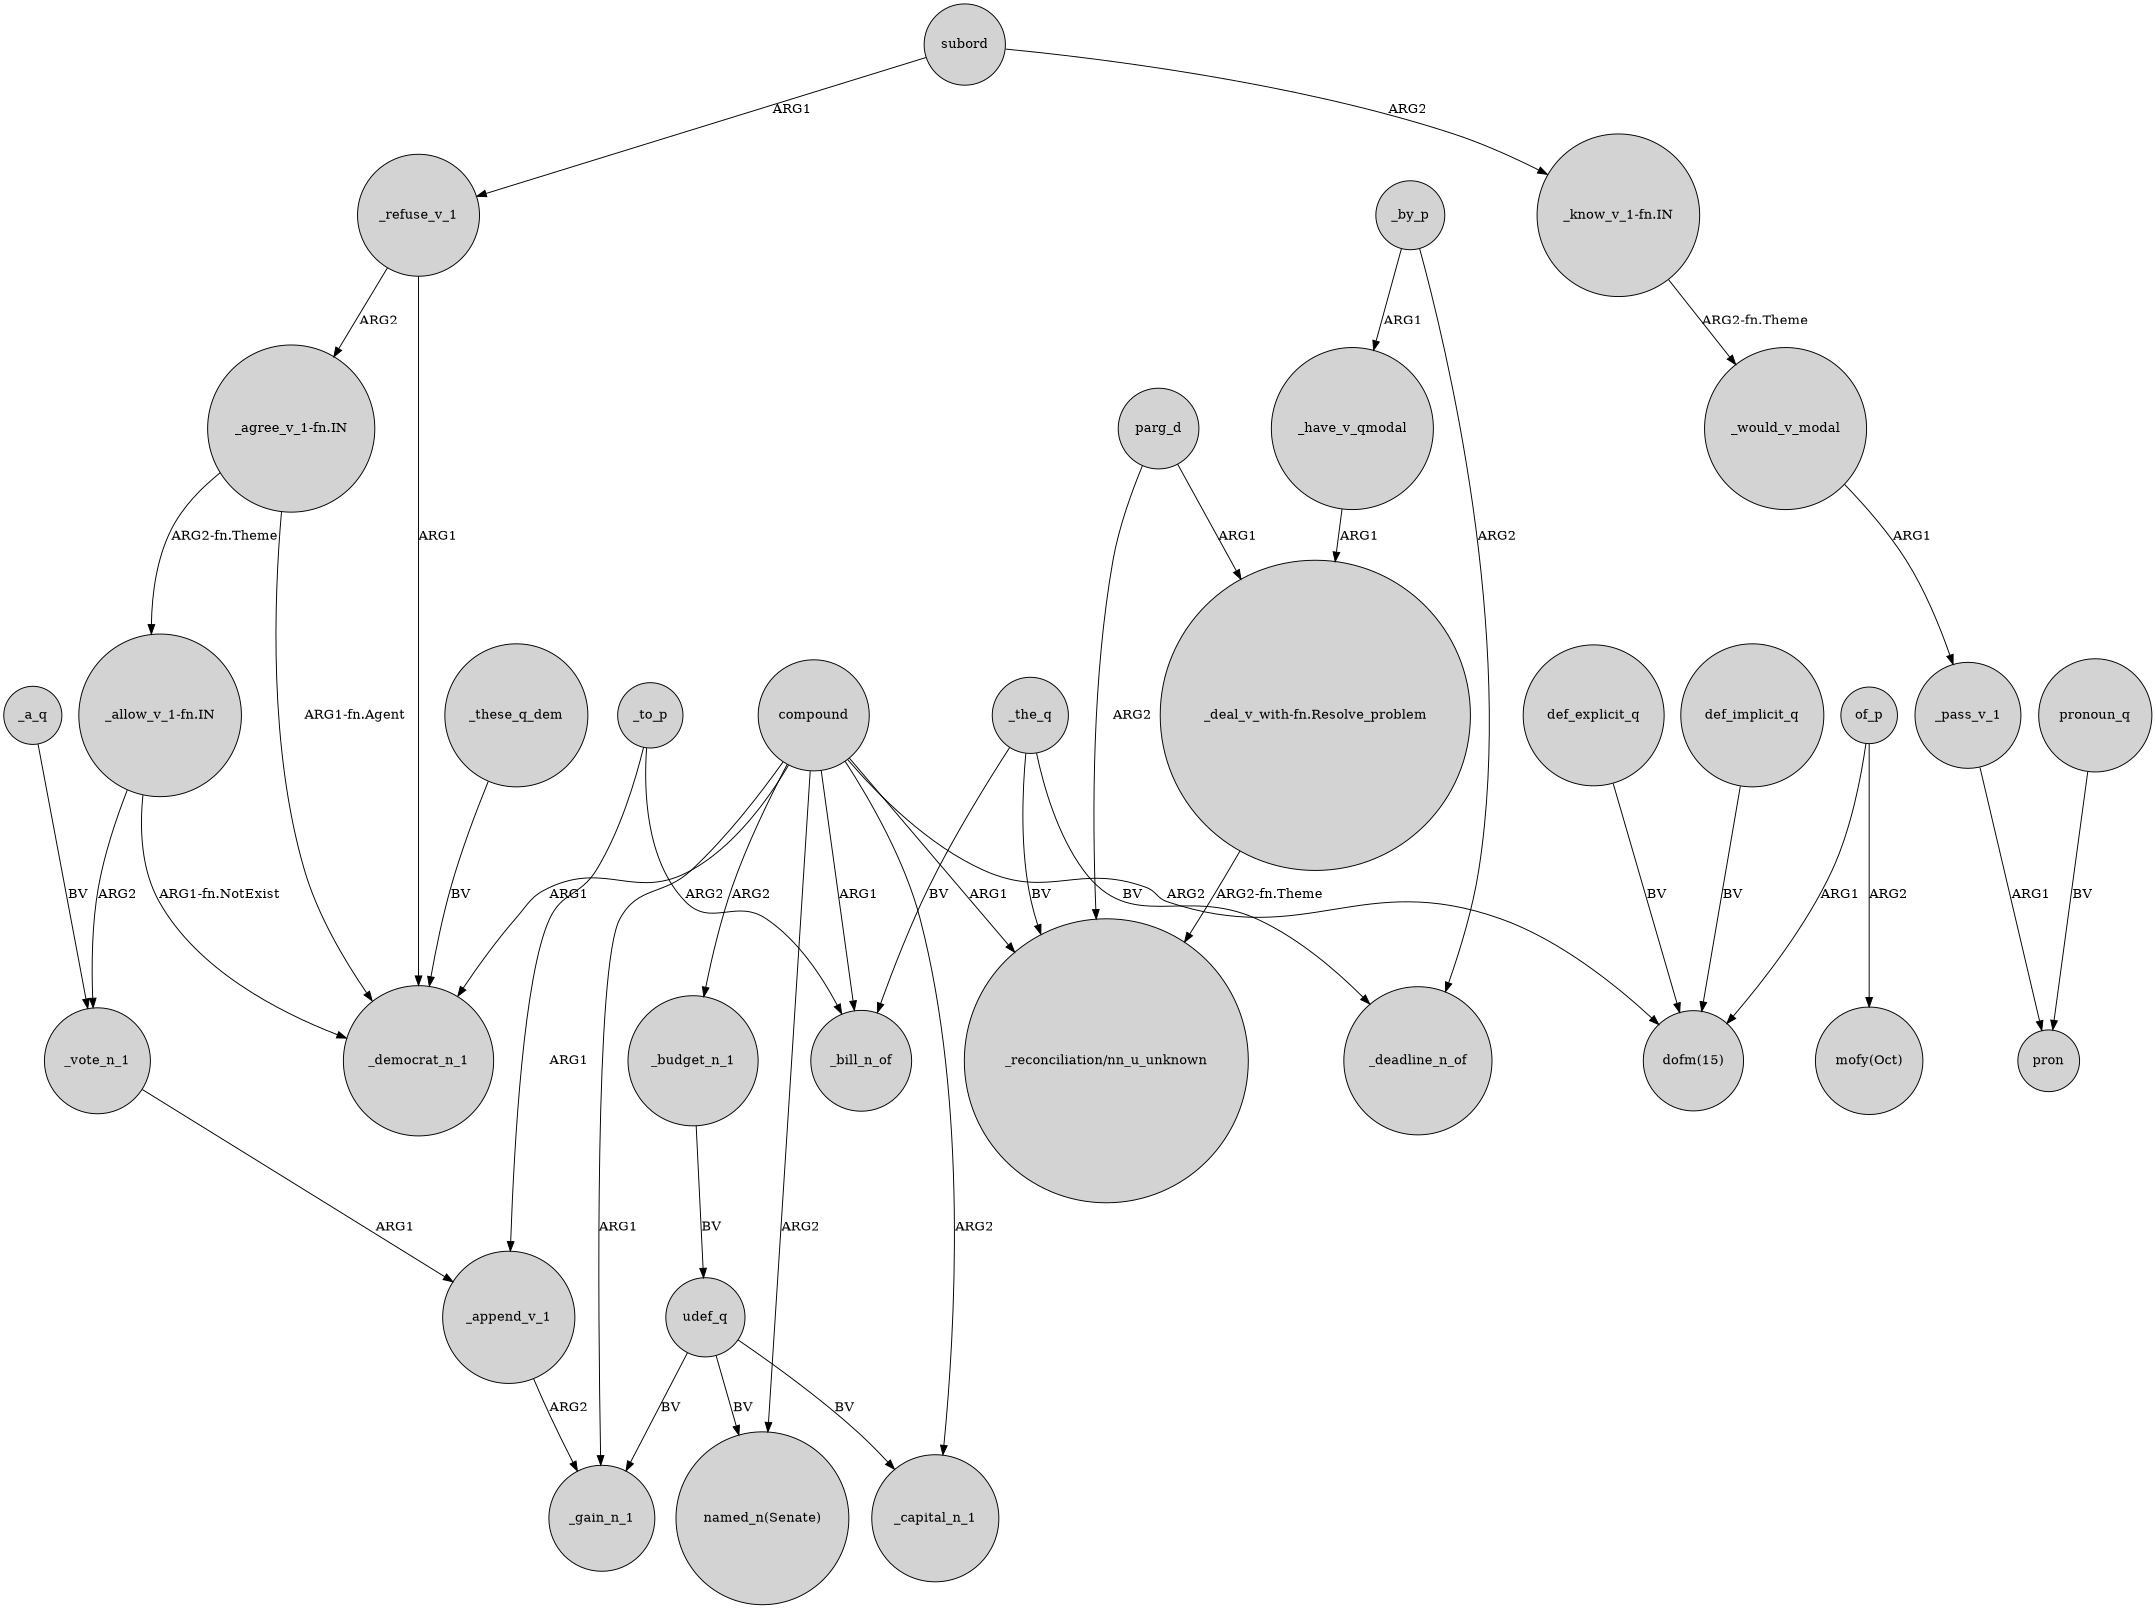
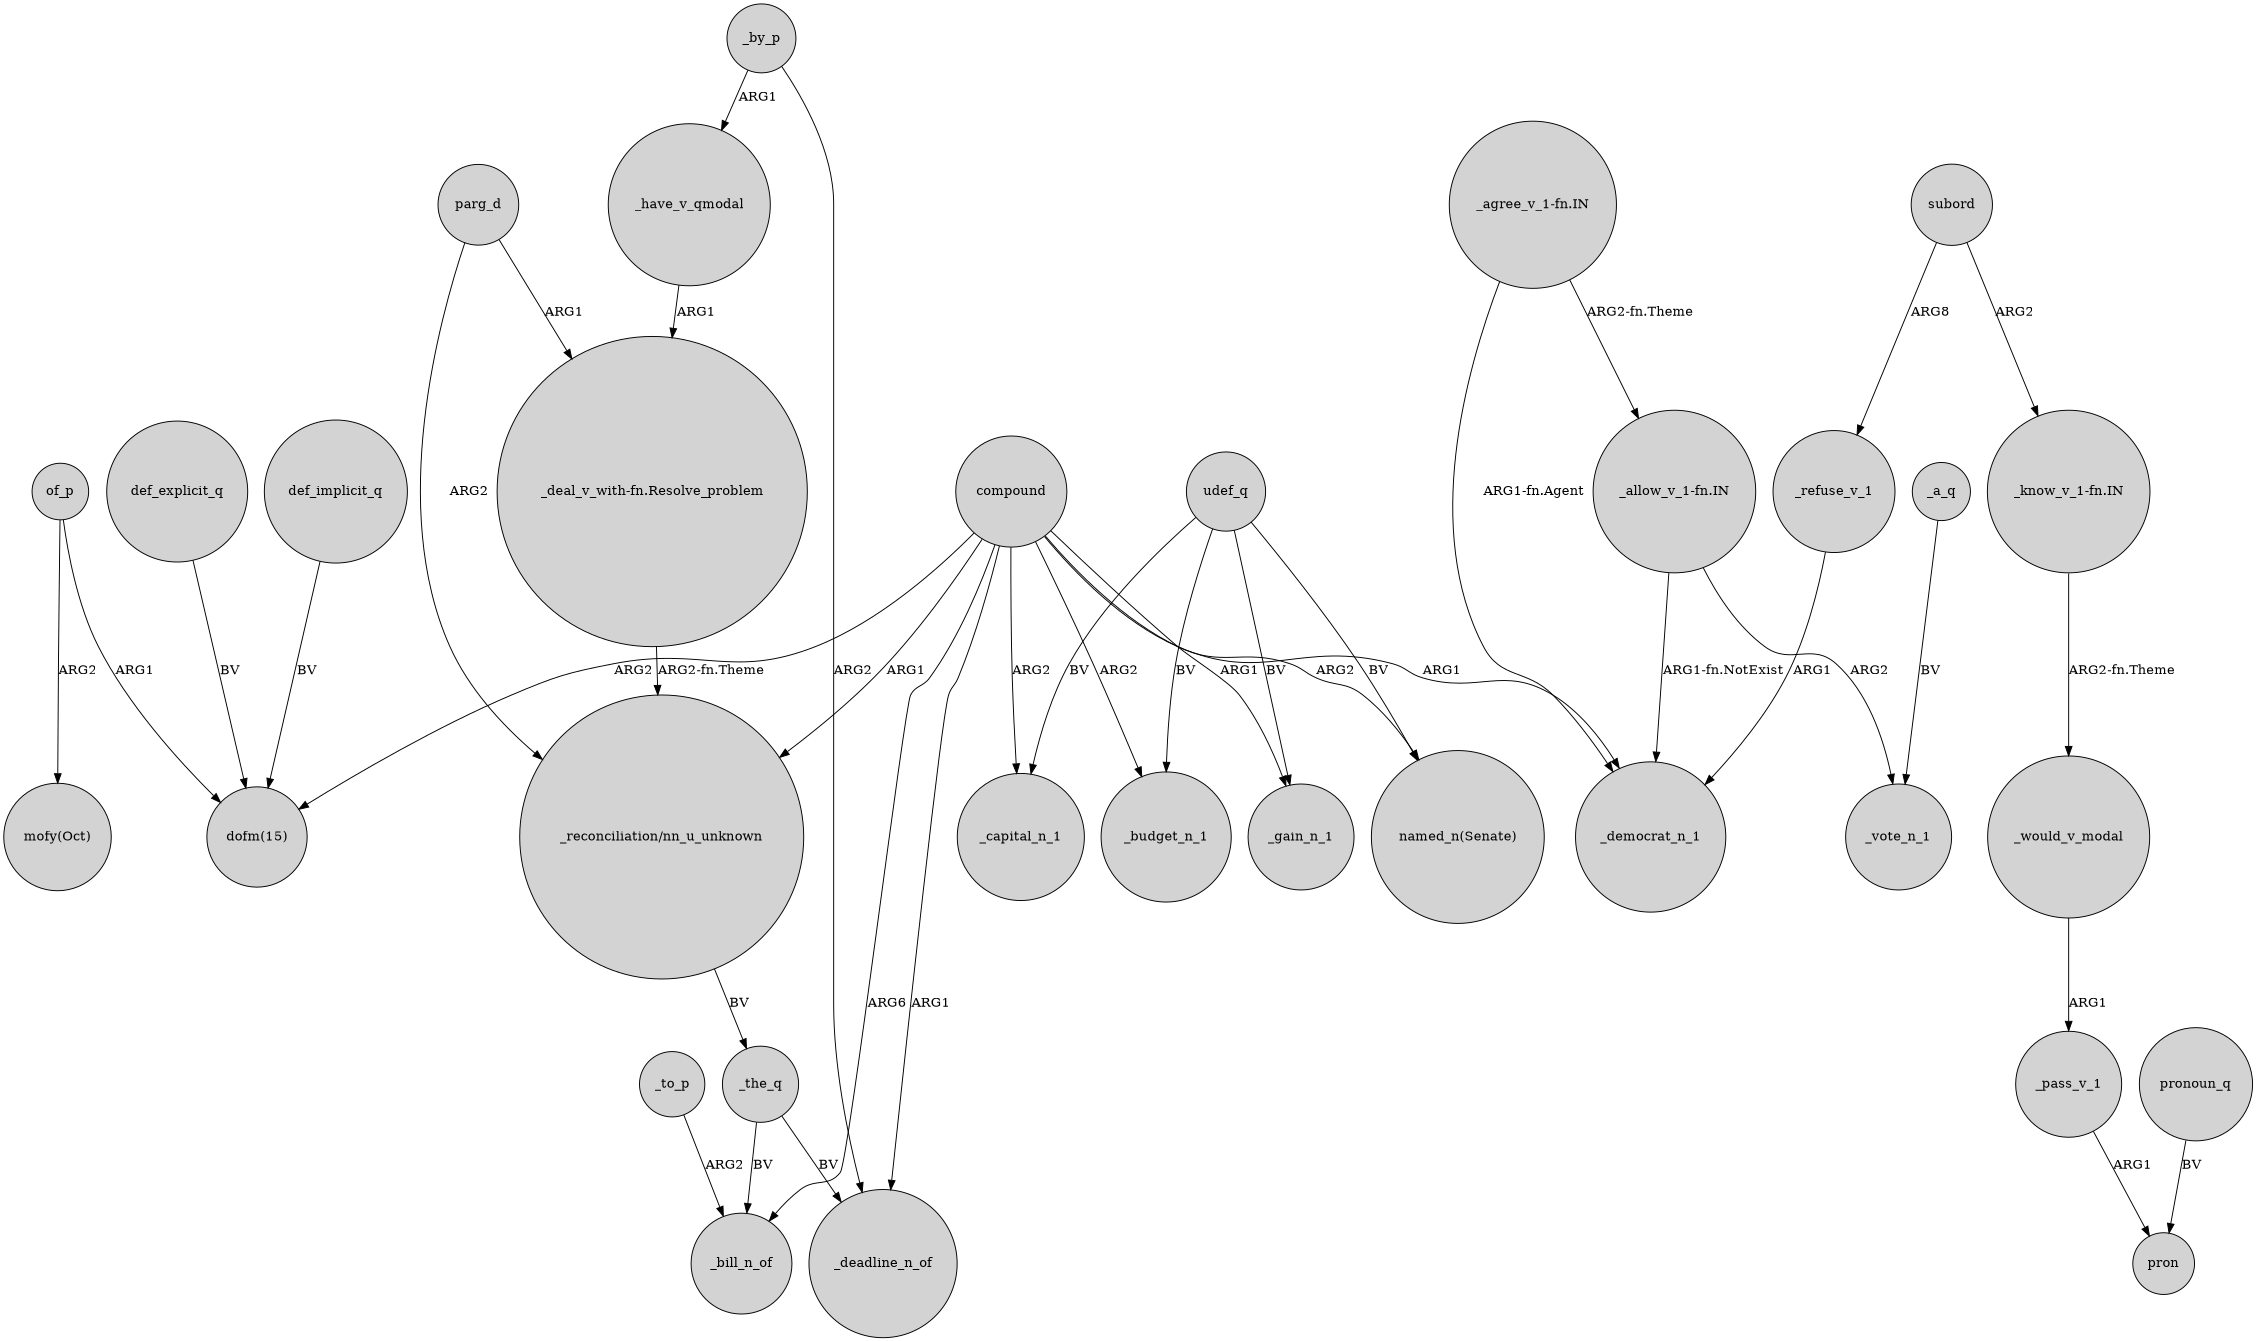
(792, 110) -> (1930, 312)
(363, 308) -> none
(516, 715) -> none
(1023, 840) -> (729, 1004)
none -> (927, 859)
(859, 895) -> (887, 1003)
(700, 1197) -> (1181, 638)
(509, 1317) -> none
